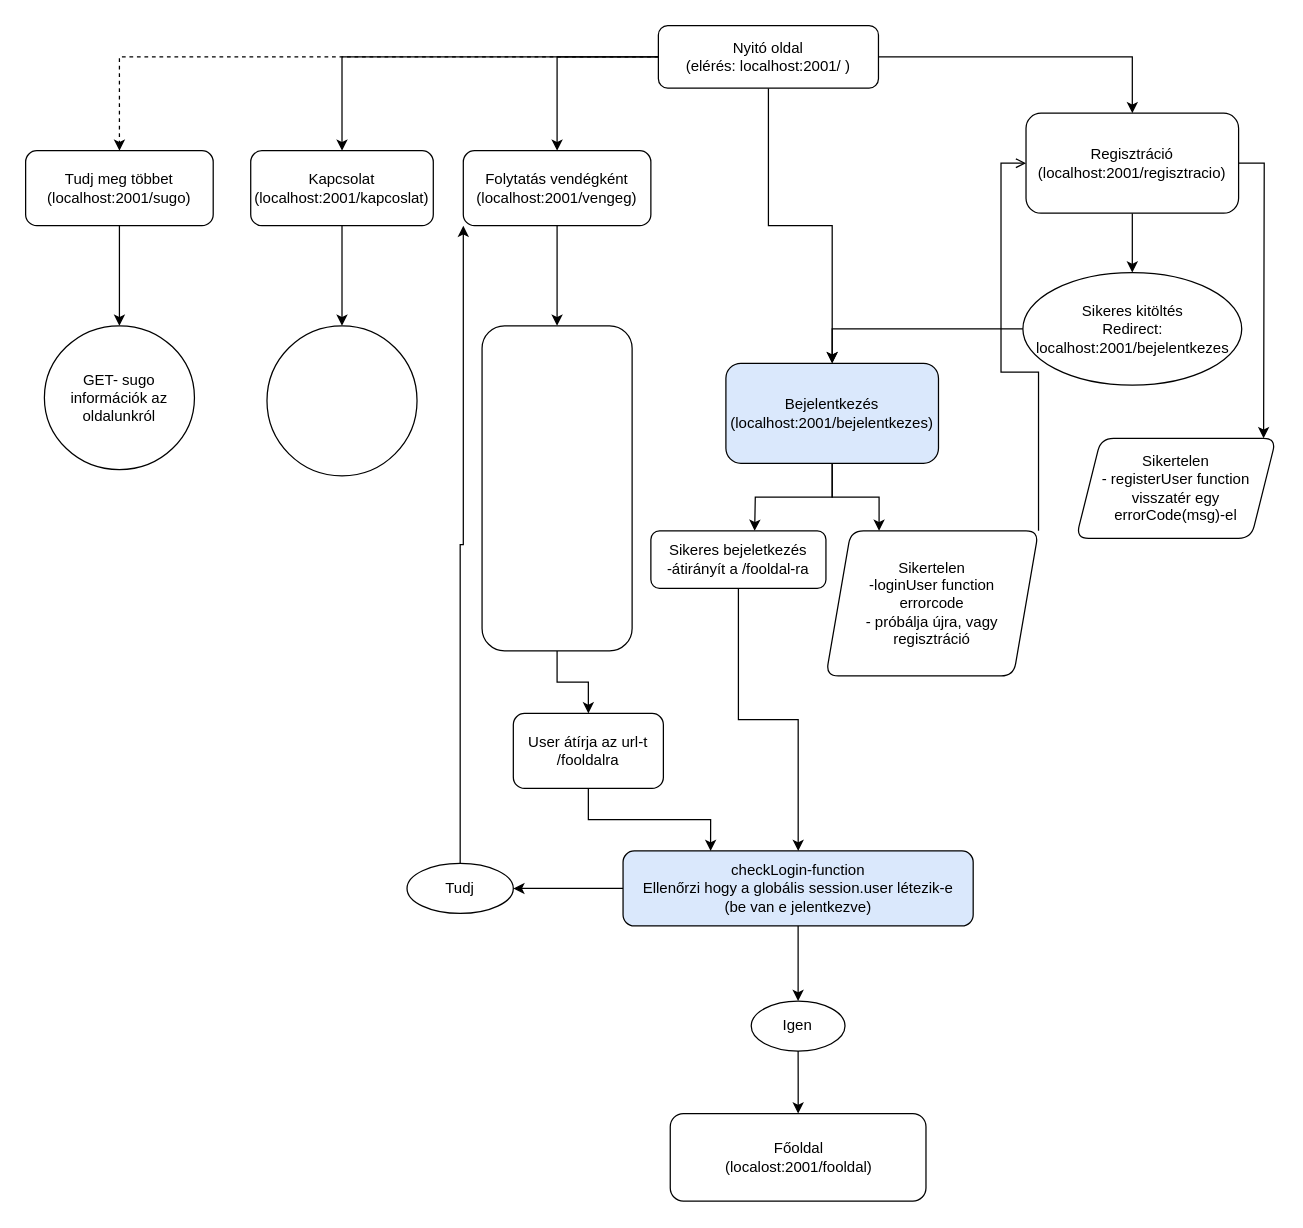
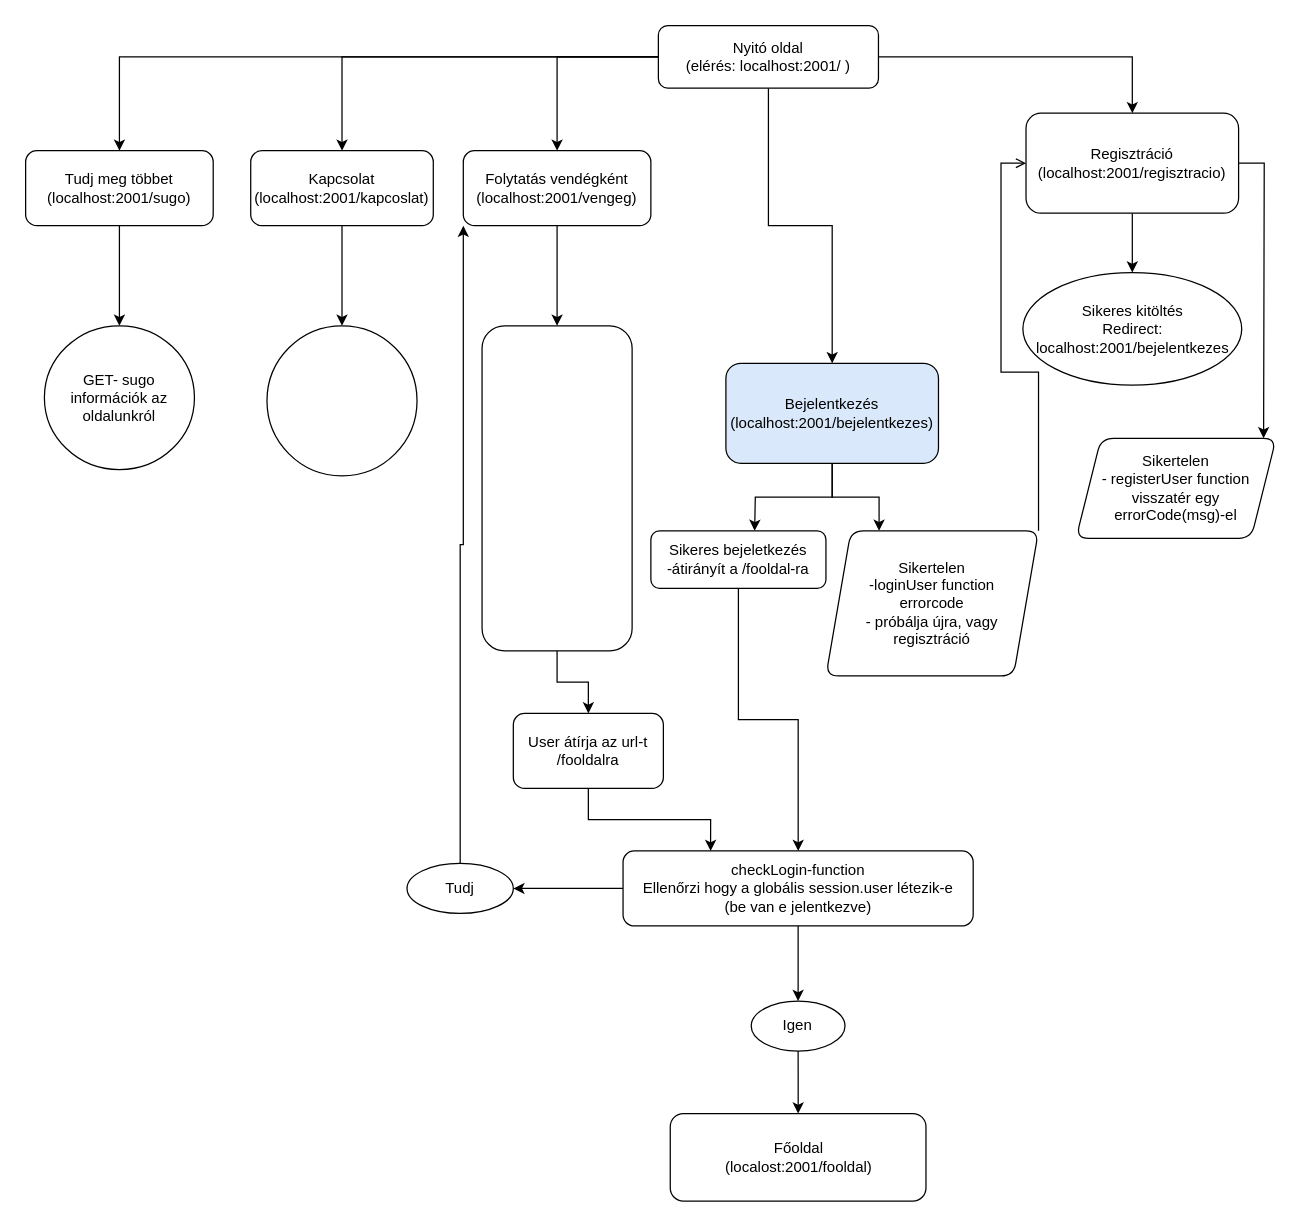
(187, 57) -> (187, 57)
(928, 329) -> none
(798, 888) -> (798, 888)
